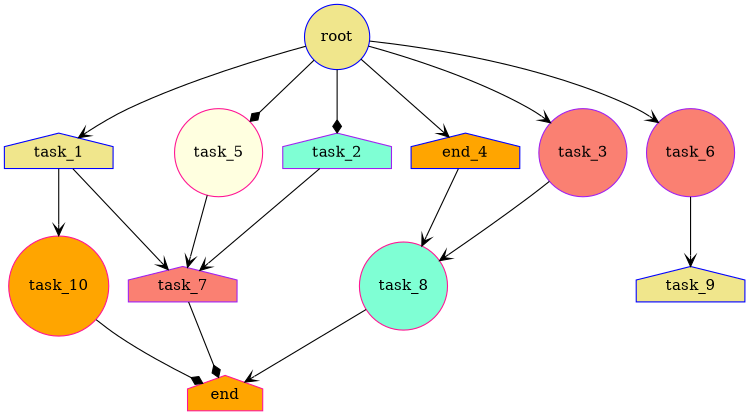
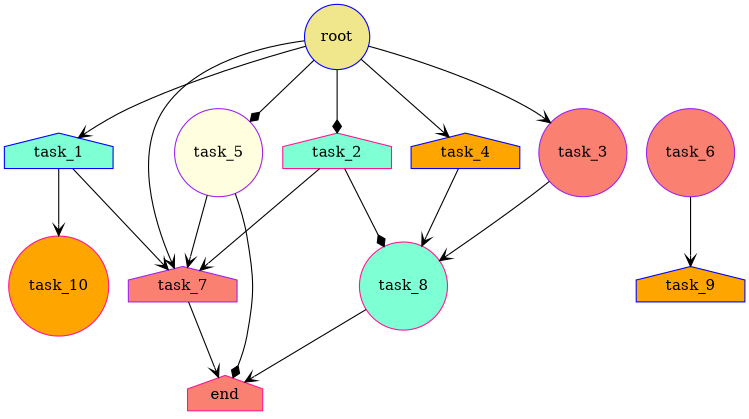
(513, 66) -> (166, 107)
(59, 153) -> (59, 153)
(219, 153) -> (219, 153)
(337, 153) -> (337, 153)
(465, 153) -> (465, 153)
none -> (361, 202)
(691, 286) -> (691, 286)
(202, 335) -> (202, 335)
(142, 351) -> (252, 279)
(225, 395) -> (225, 395)
